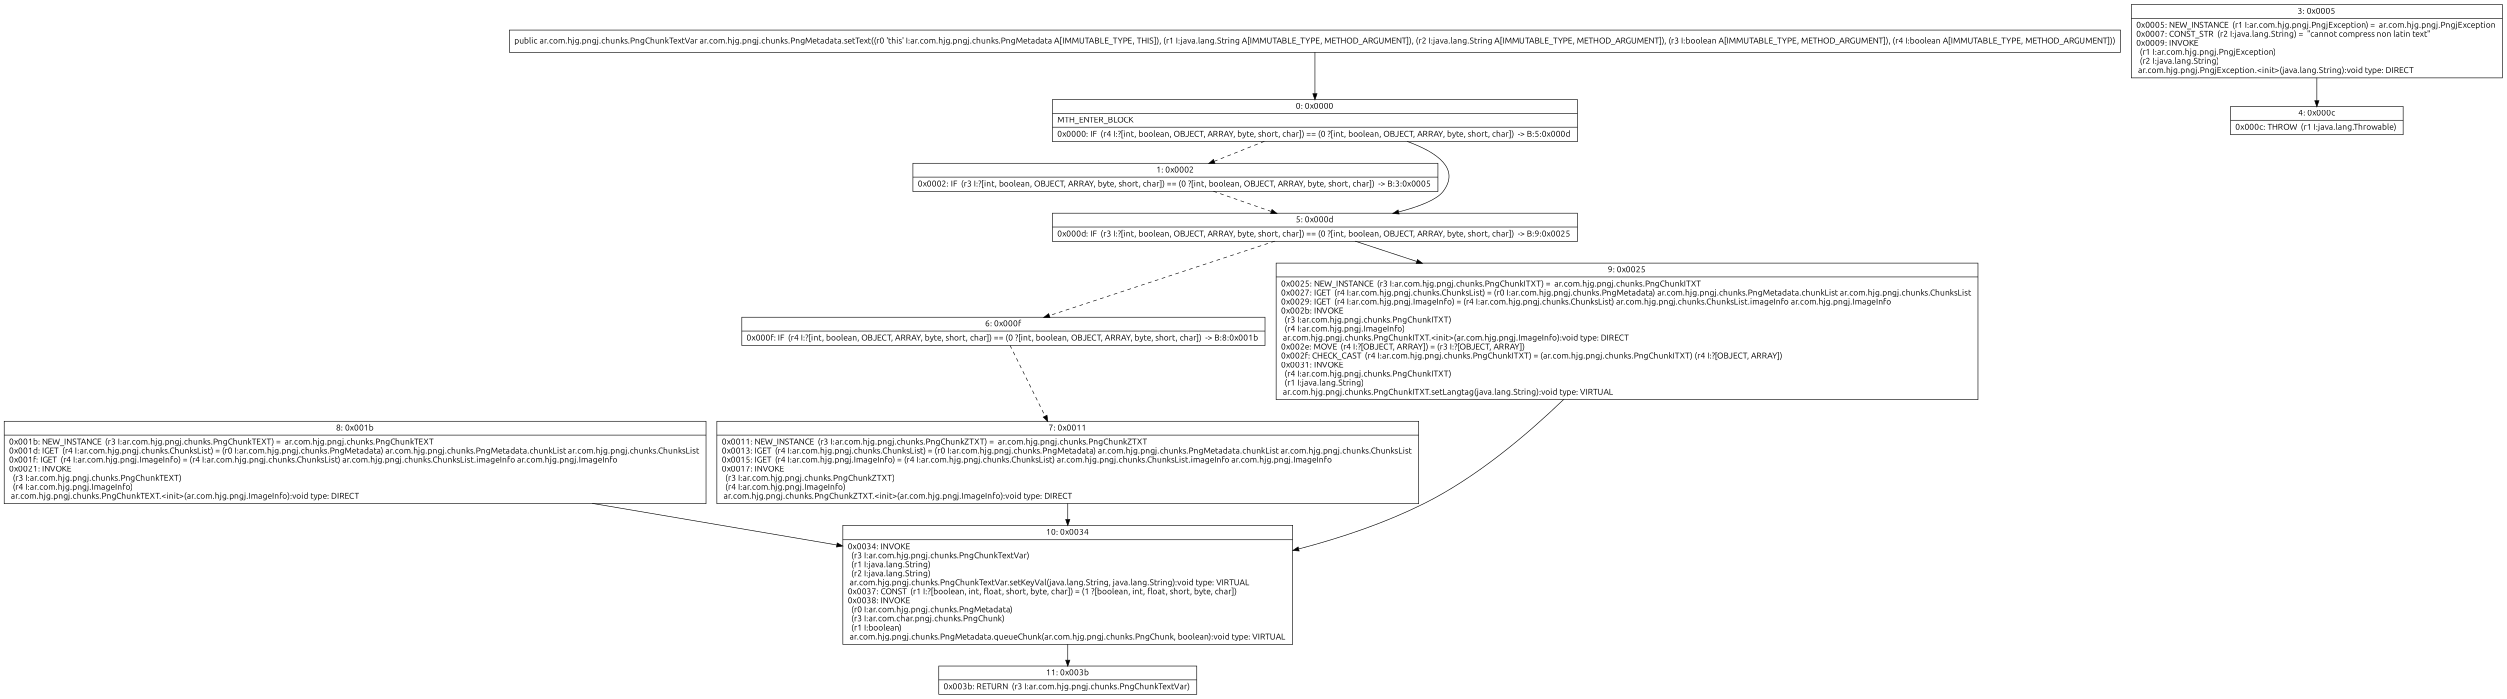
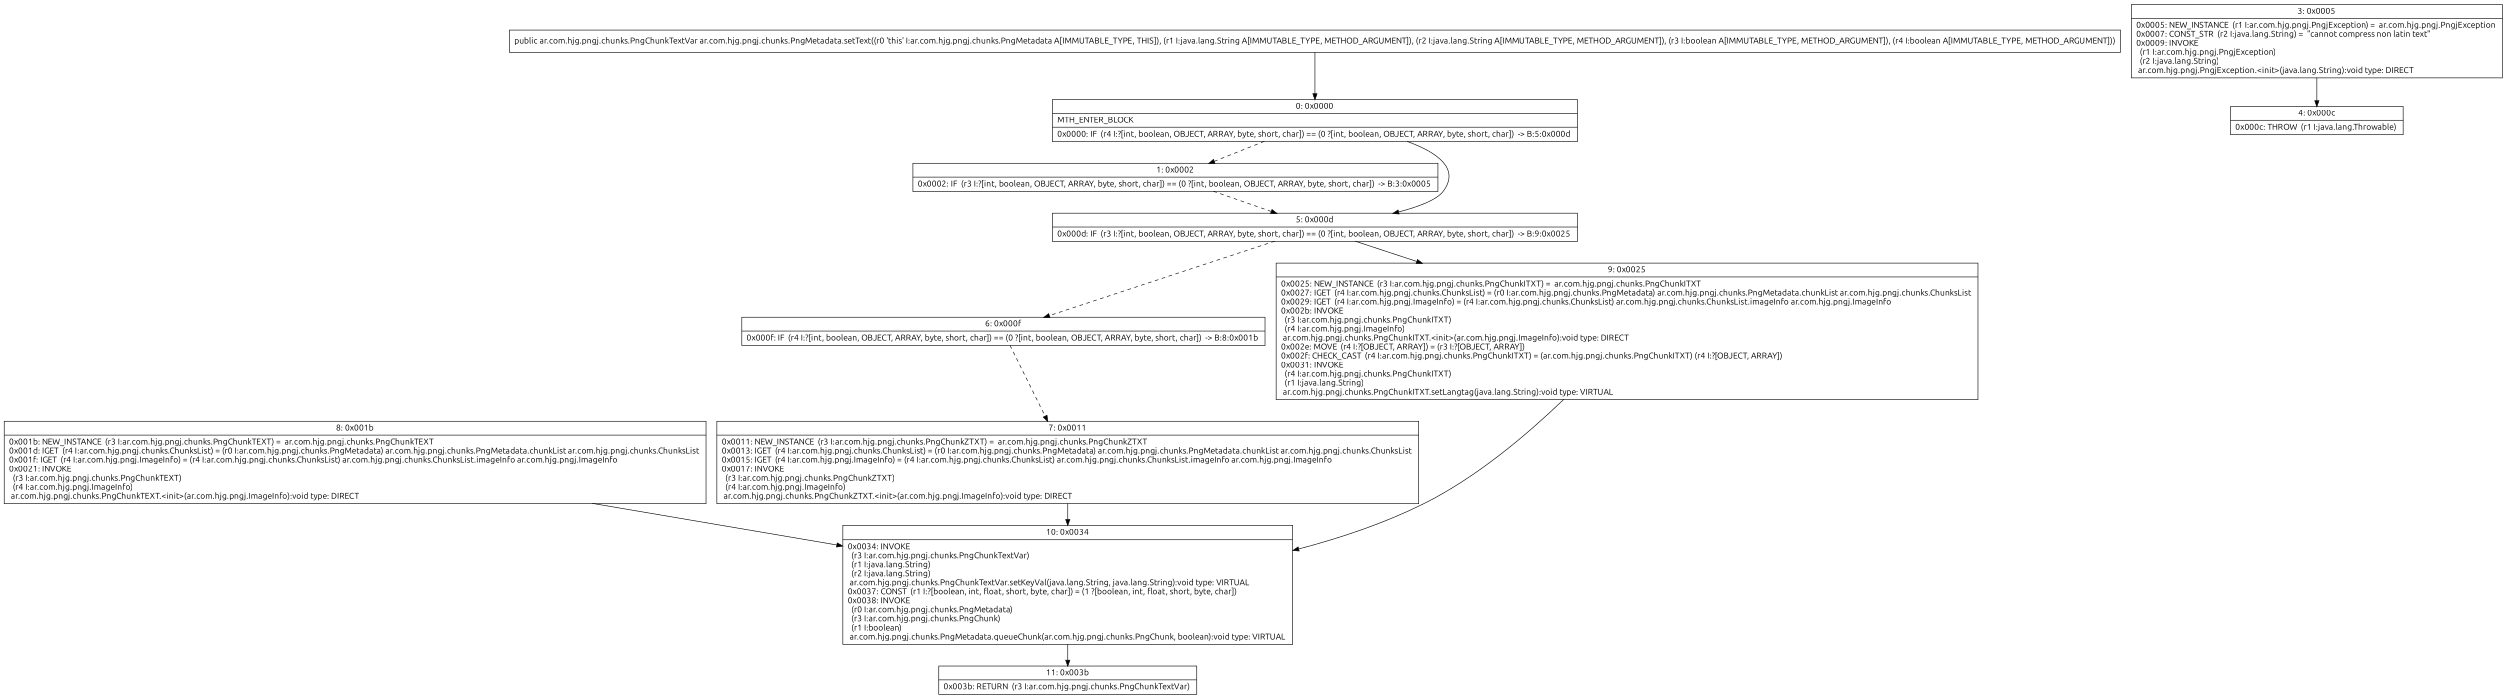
(926, 619) -> (924, 619)
